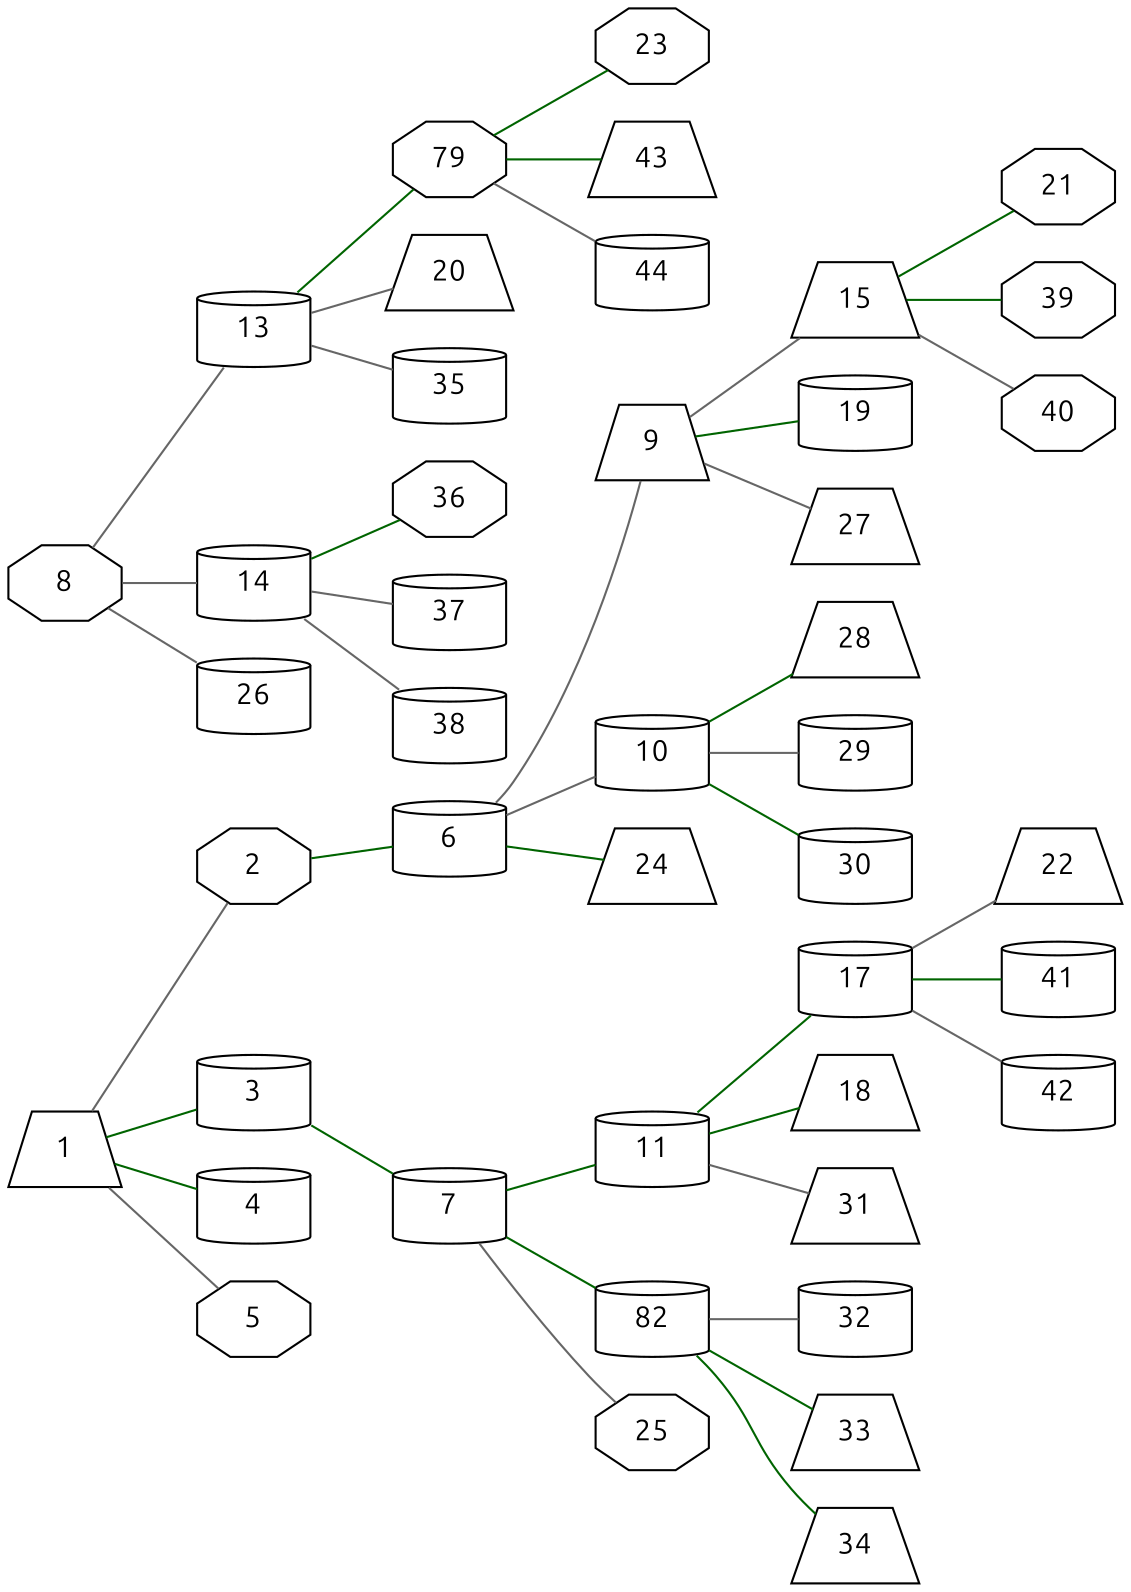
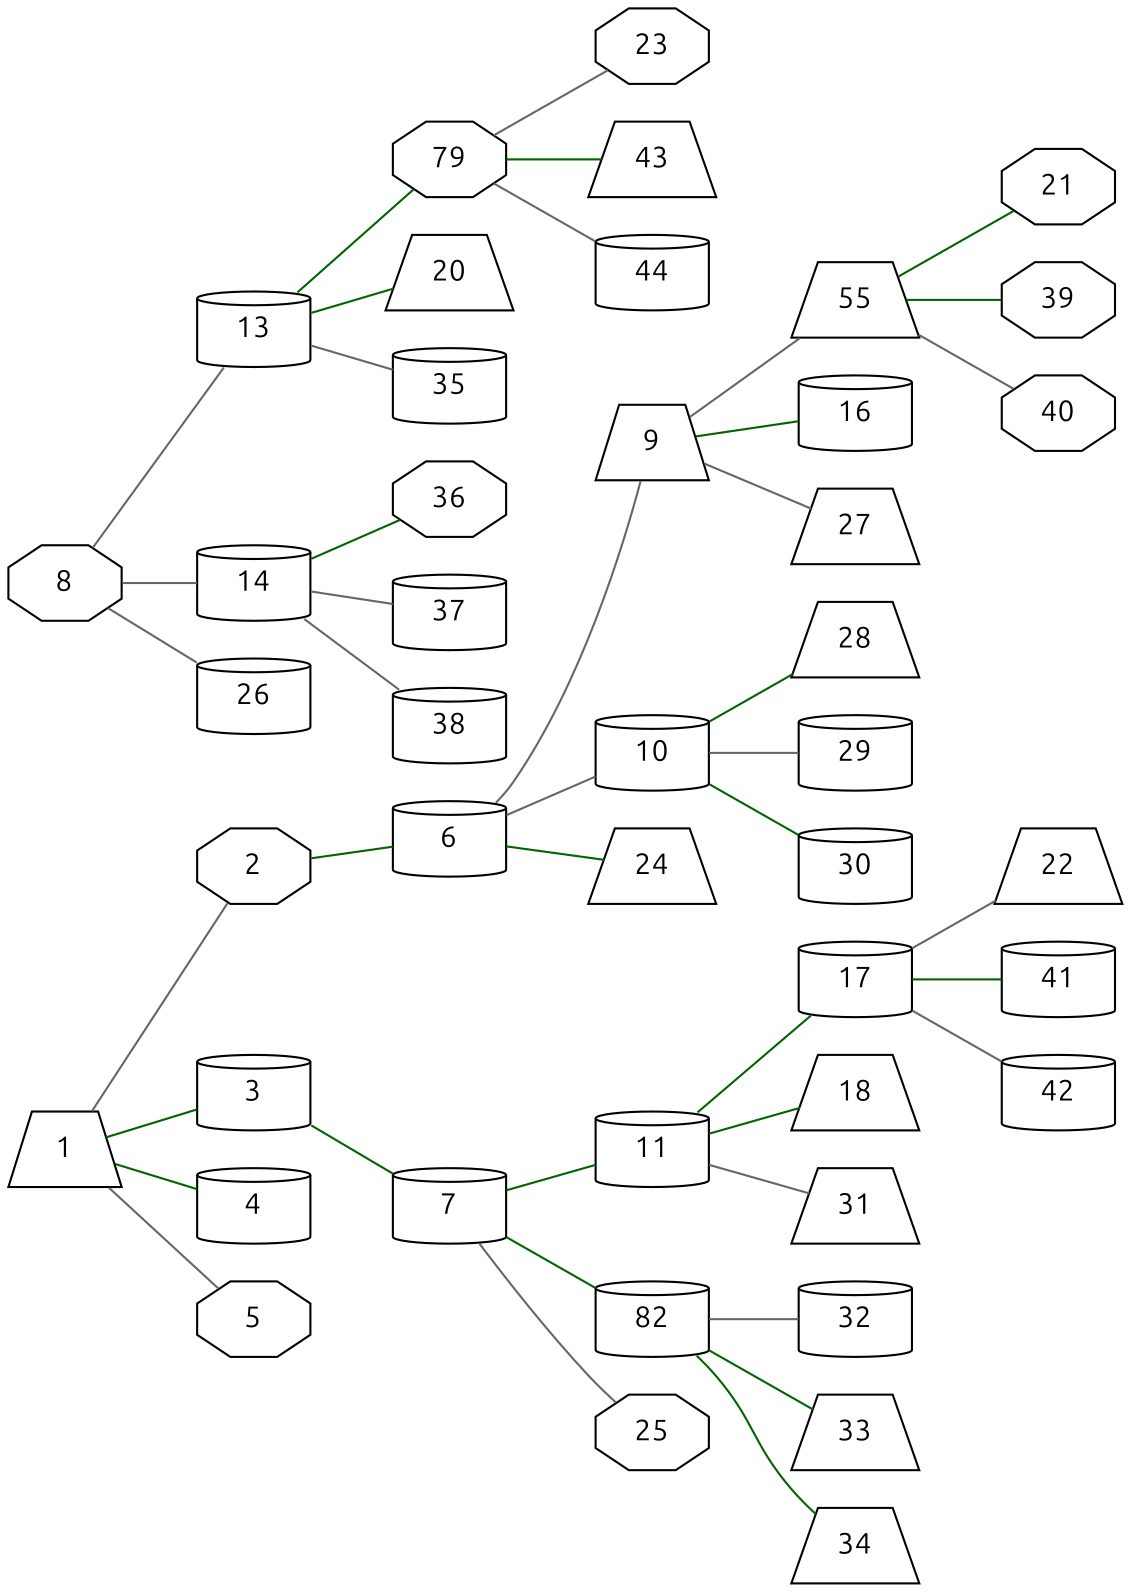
(551, 103) -> (551, 103)
(855, 300) -> (855, 300)
(352, 301) -> (352, 301)
(855, 413) -> (855, 413)
